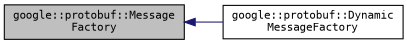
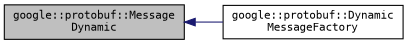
(94, 22) -> (94, 22)
